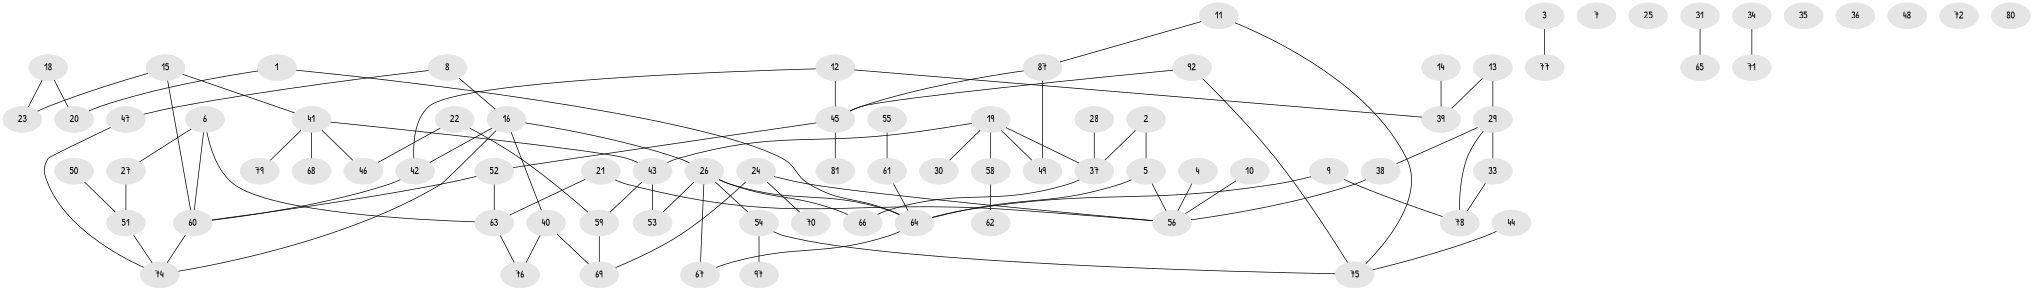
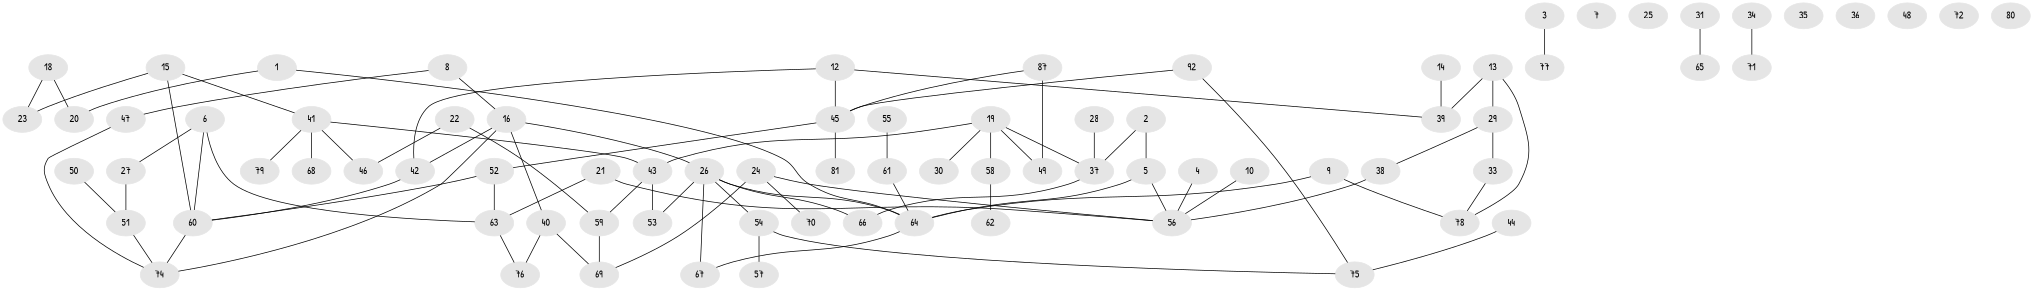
(1219, 16) -> none
(1464, 168) -> (1528, 156)
(759, 275) -> (759, 275)
